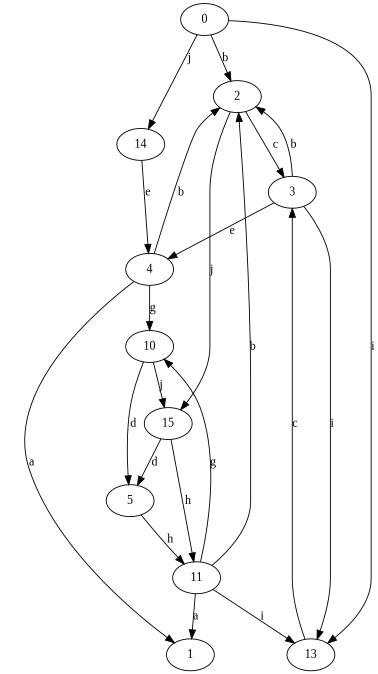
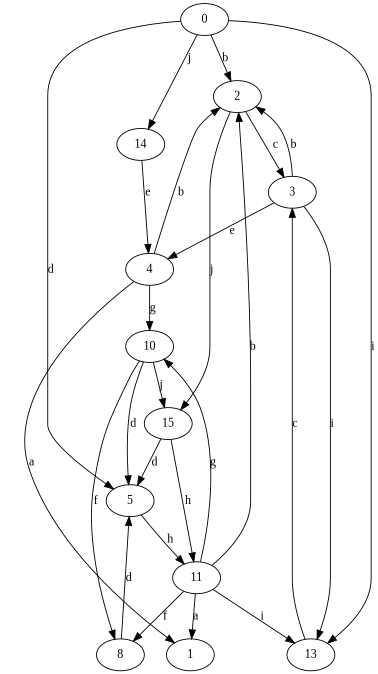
none -> (48, 219)
none -> (120, 655)
